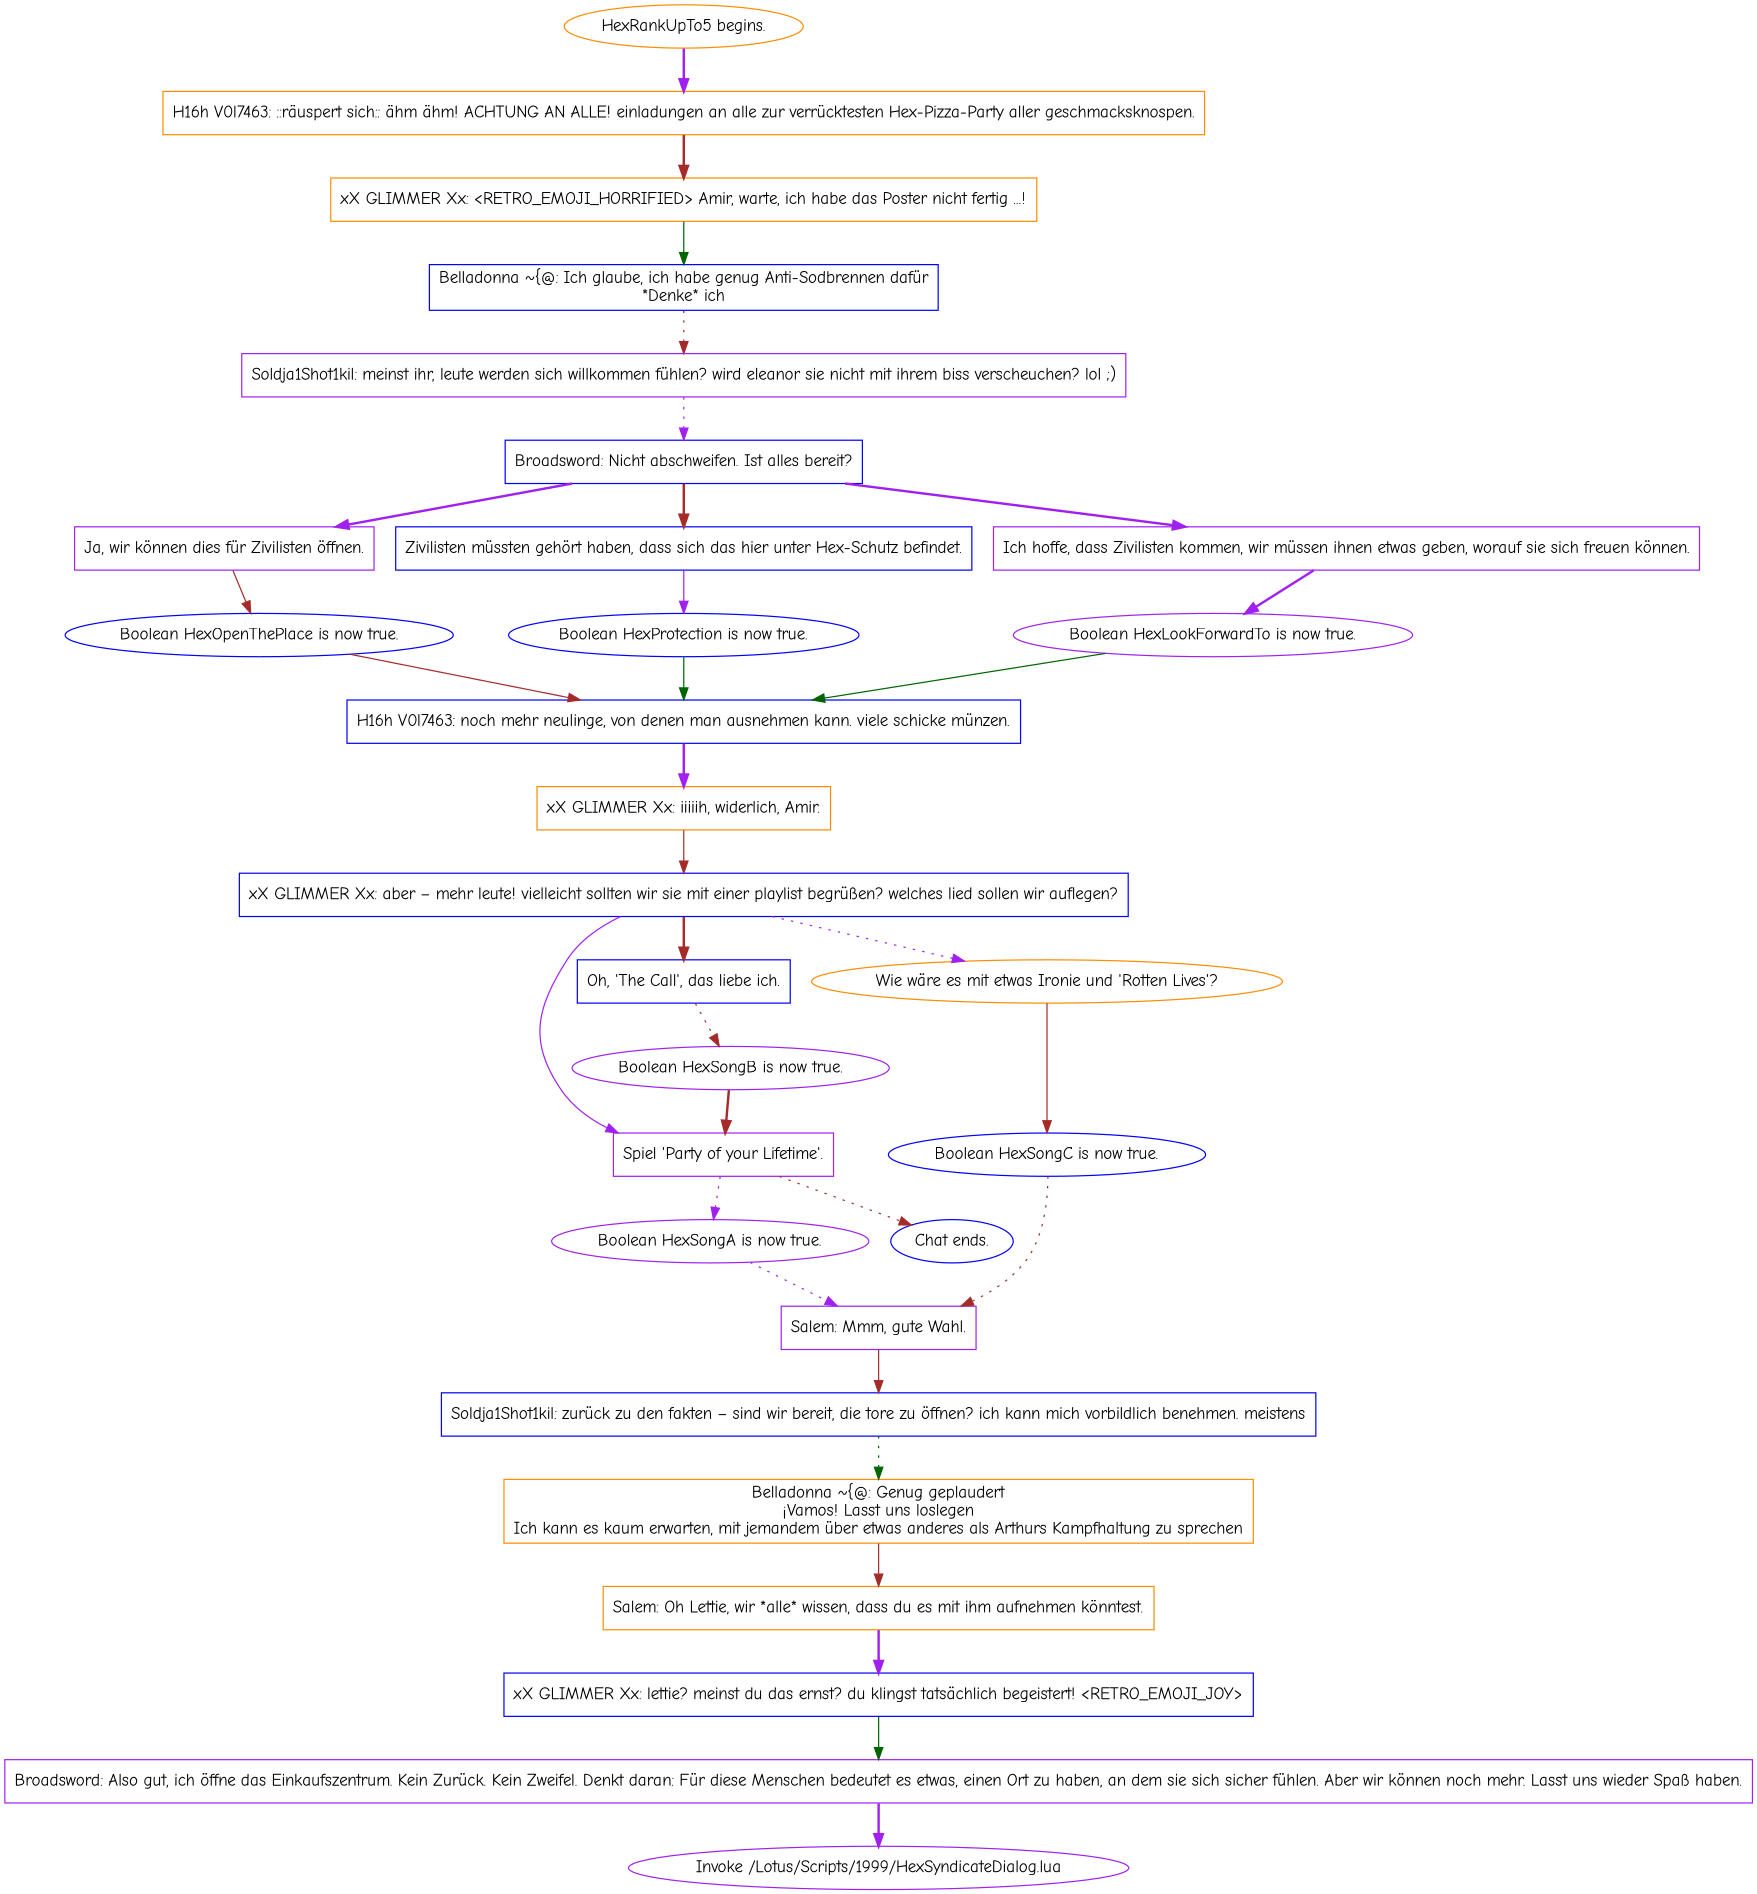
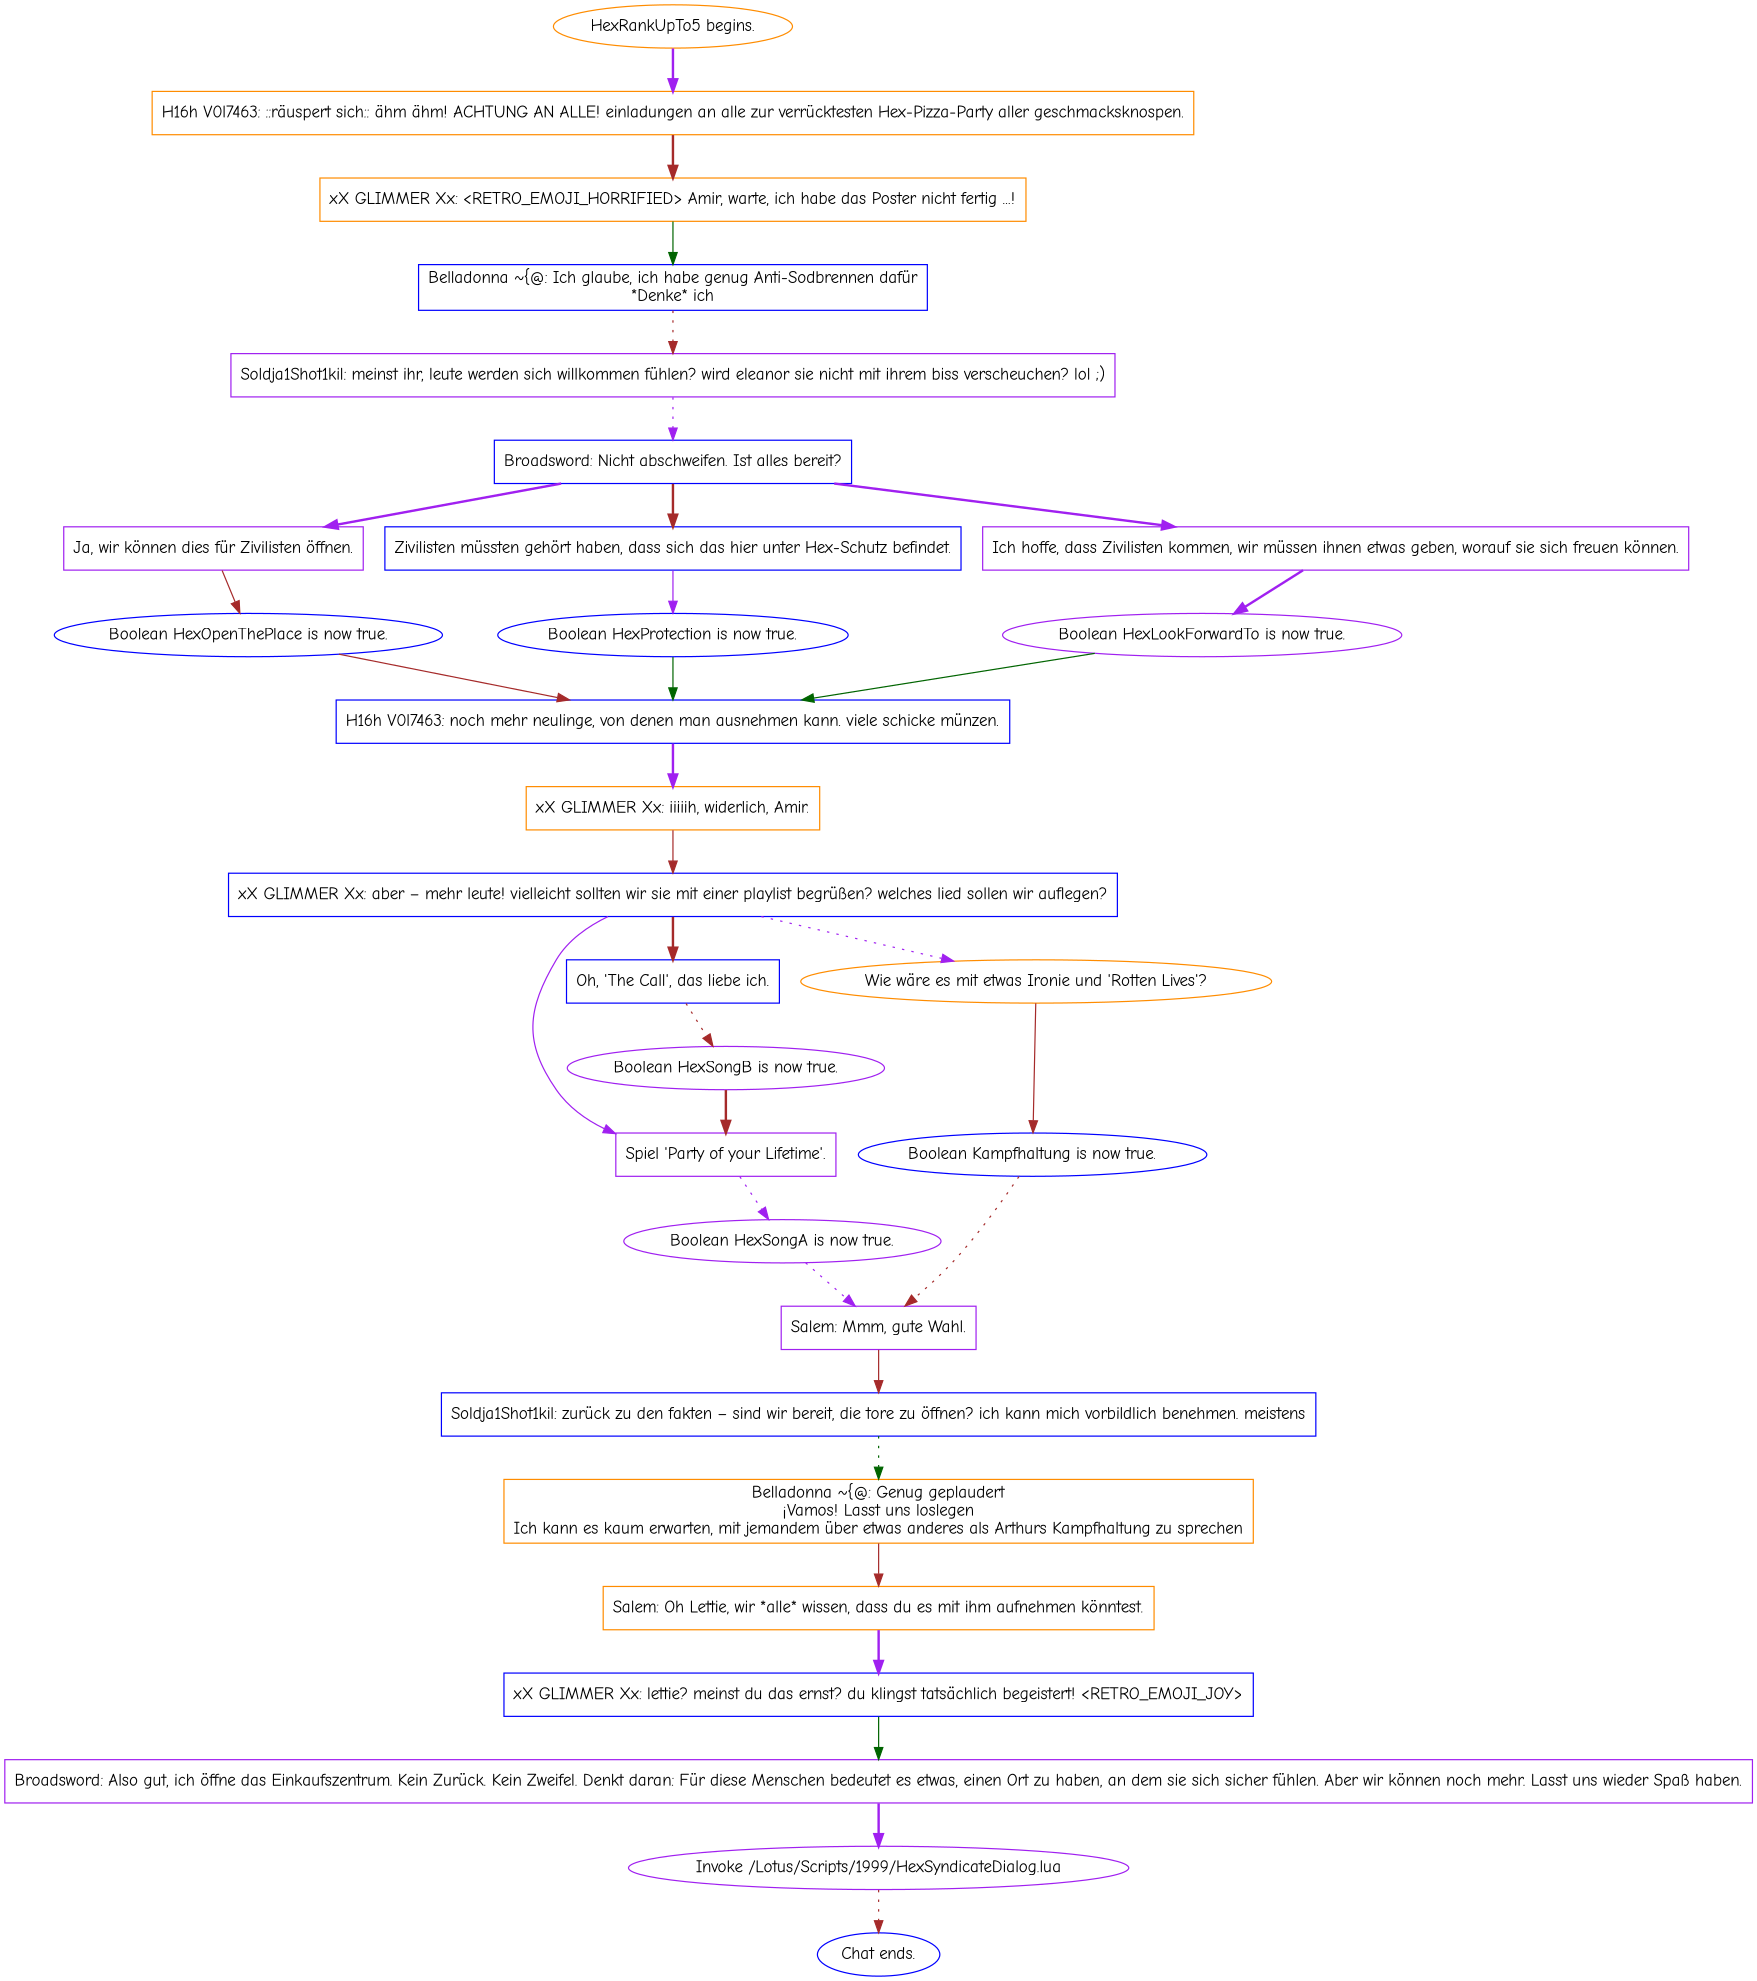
(1047, 1155) -> (1033, 1155)
(840, 1199) -> (879, 1905)
